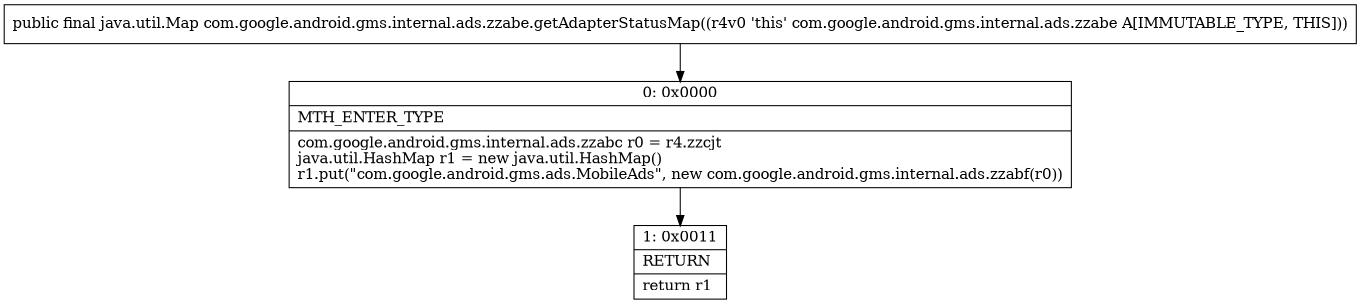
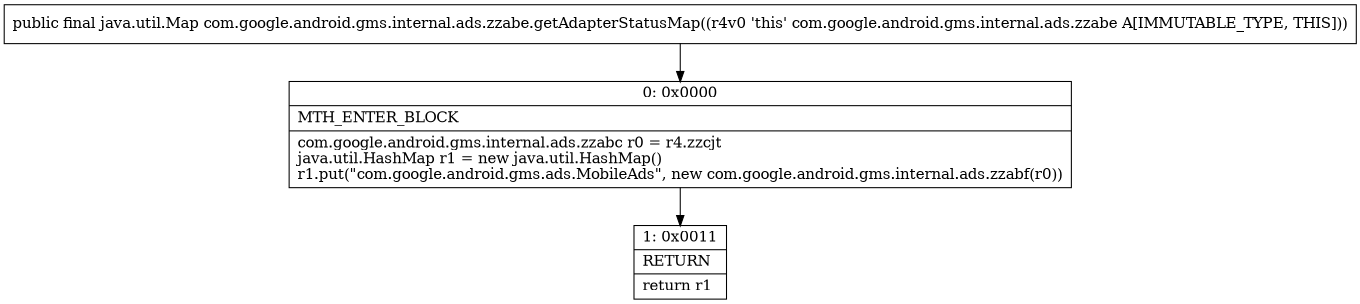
(371, 118) -> (378, 118)
